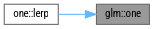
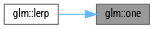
(31, 14) -> (31, 14)
